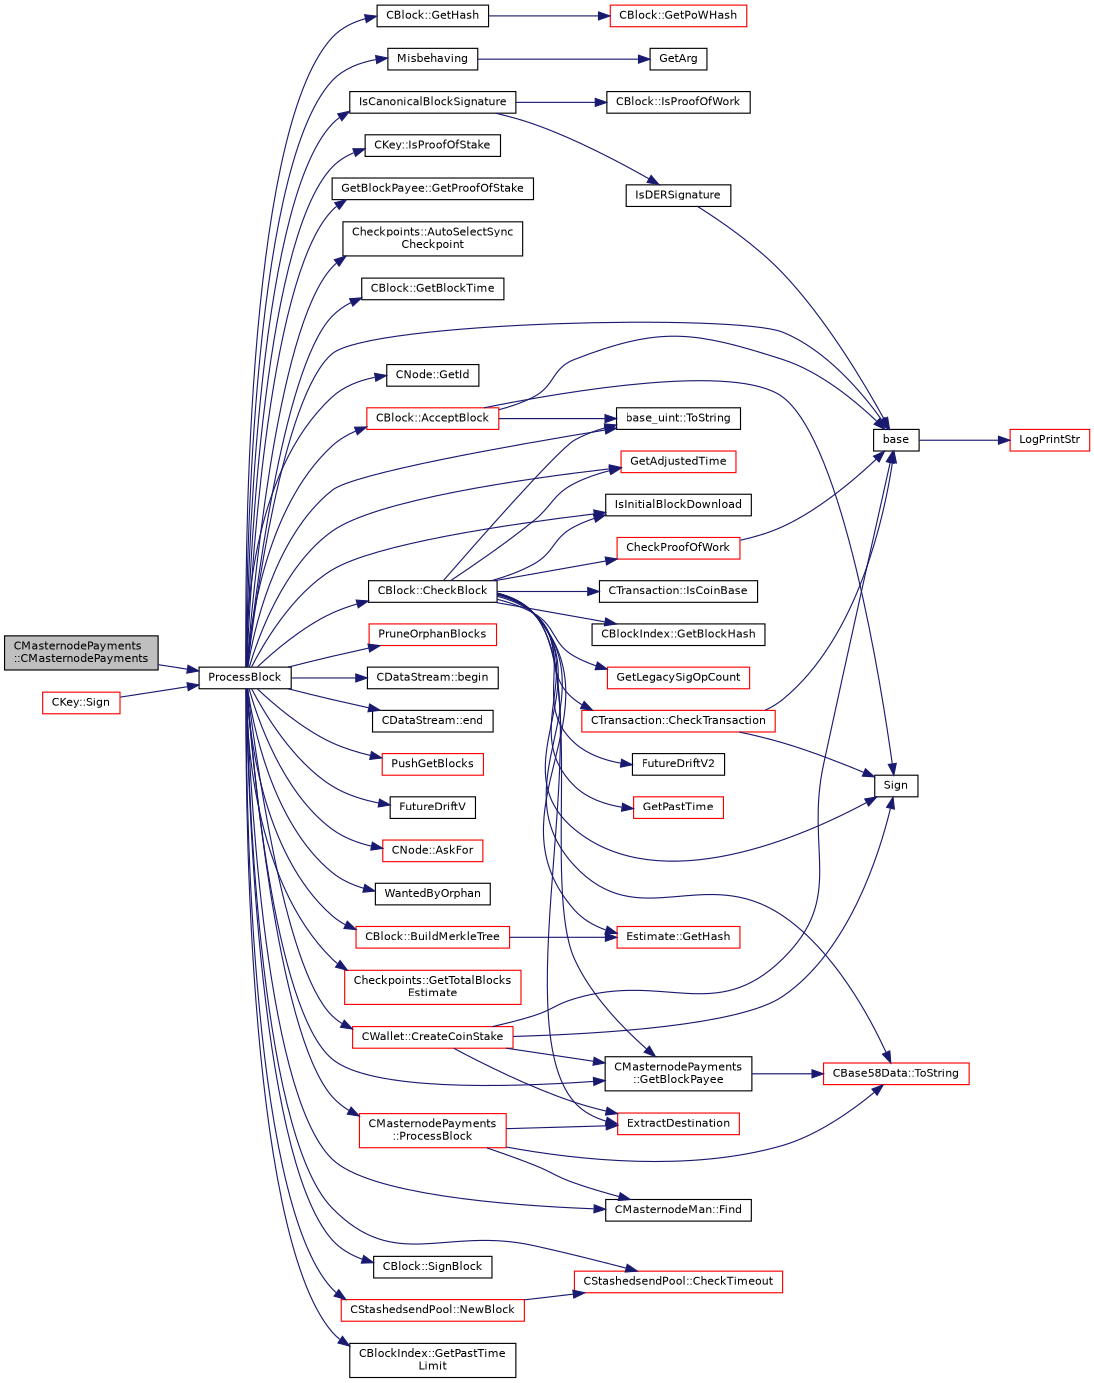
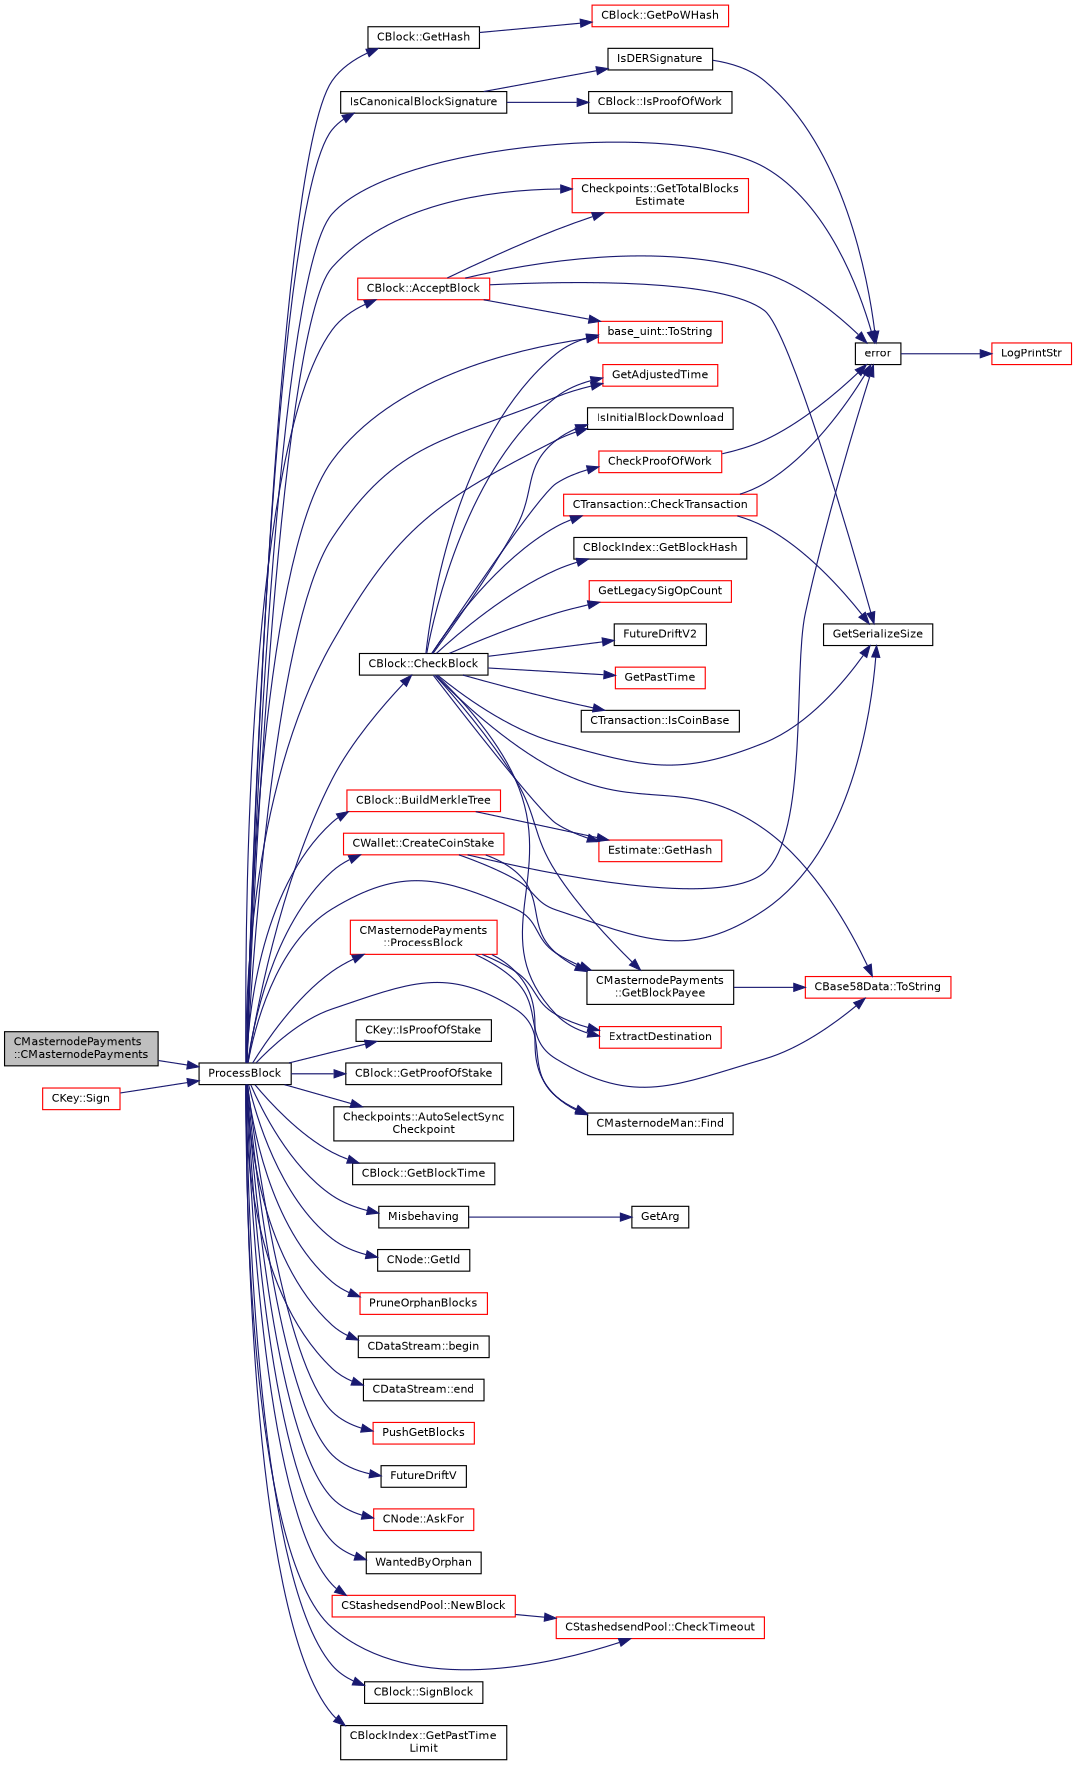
(433, 189) -> (424, 1074)
none -> (519, 245)
(679, 419) -> (660, 332)
(896, 440) -> (878, 354)
(896, 786) -> (878, 635)
(513, 1078) -> none
